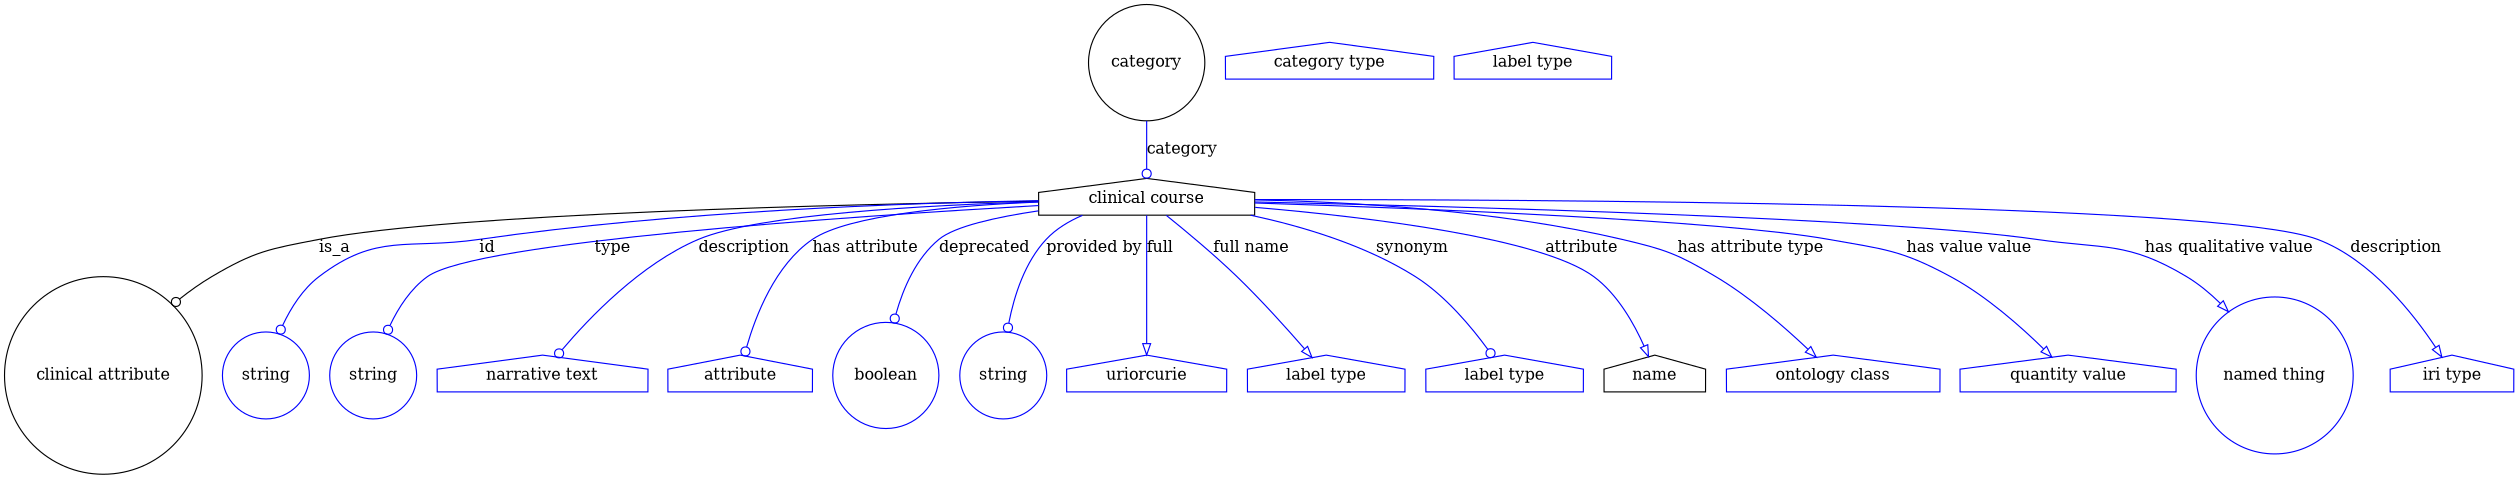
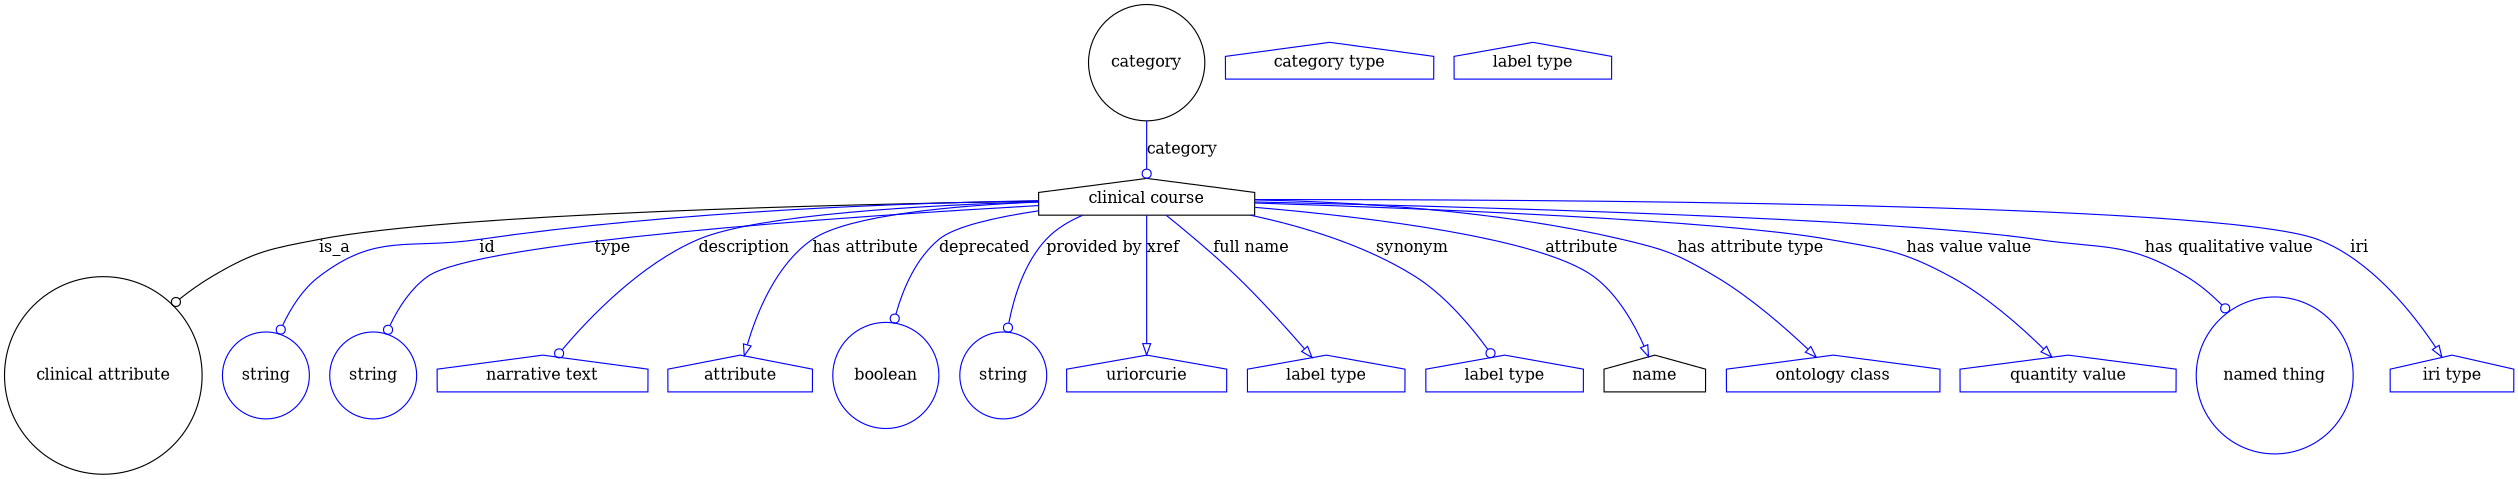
(1746, 218) -> (1747, 218)
(843, 226) -> (844, 226)
(1160, 248) -> (1163, 248)
(2396, 248) -> (2359, 248)
